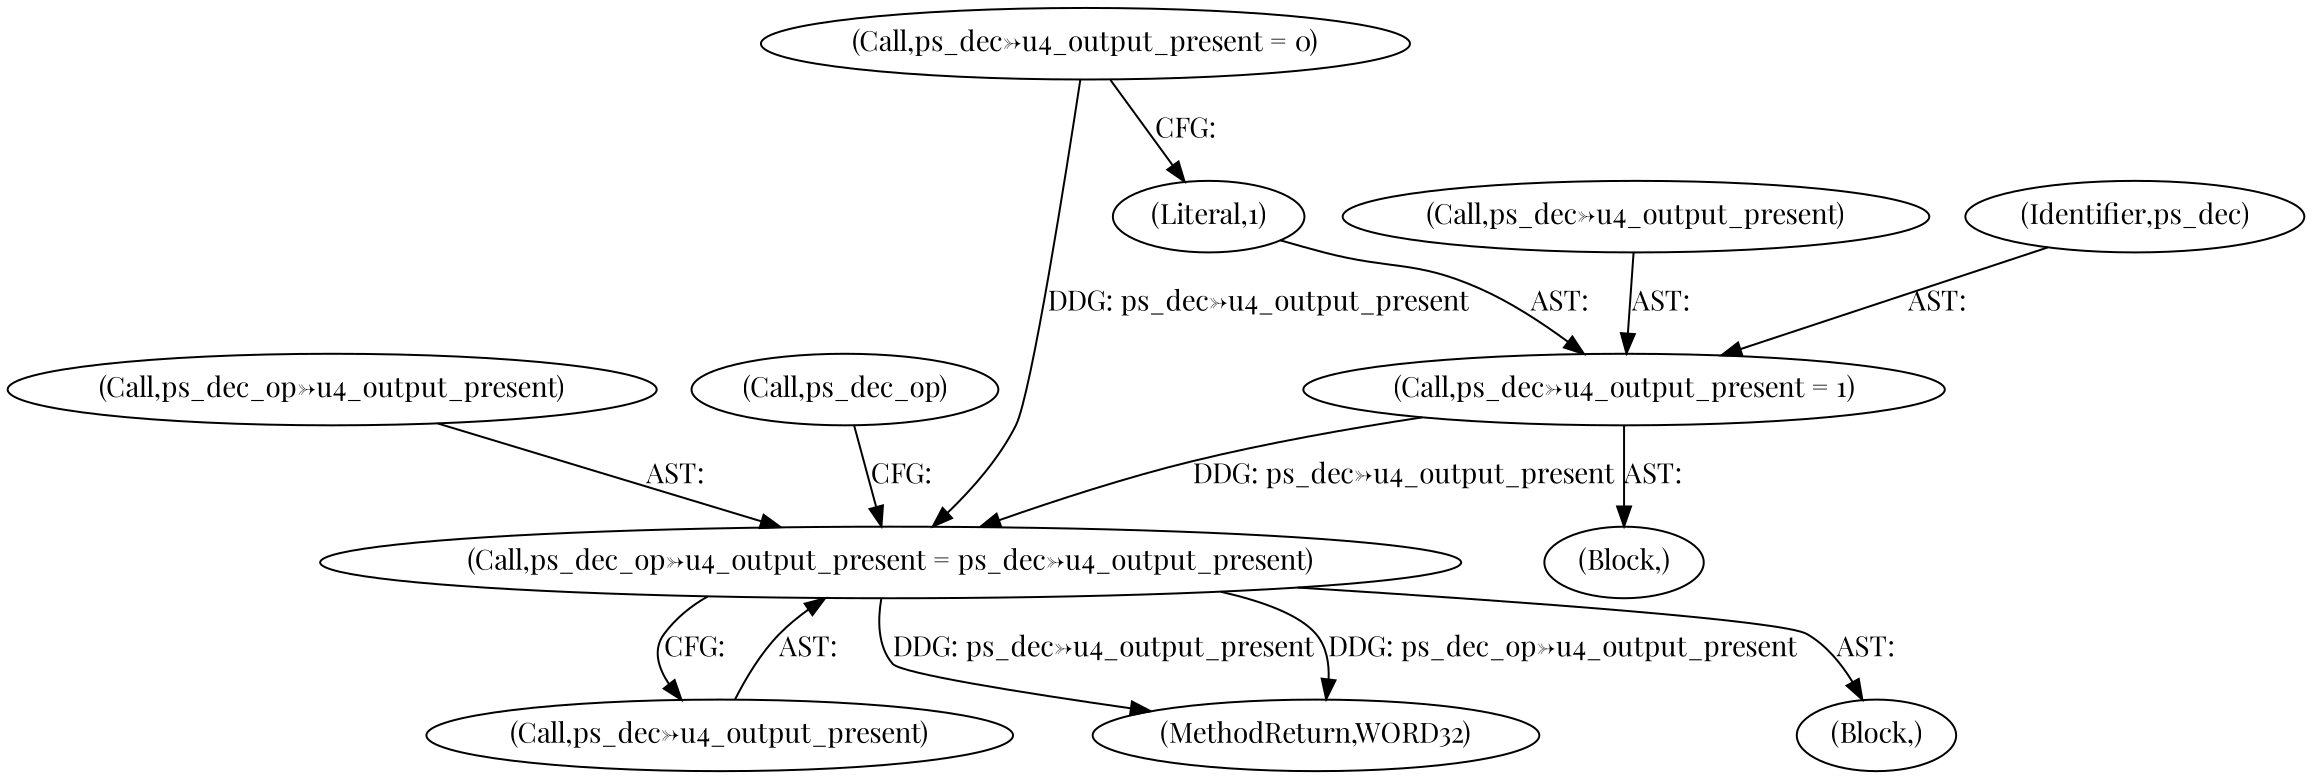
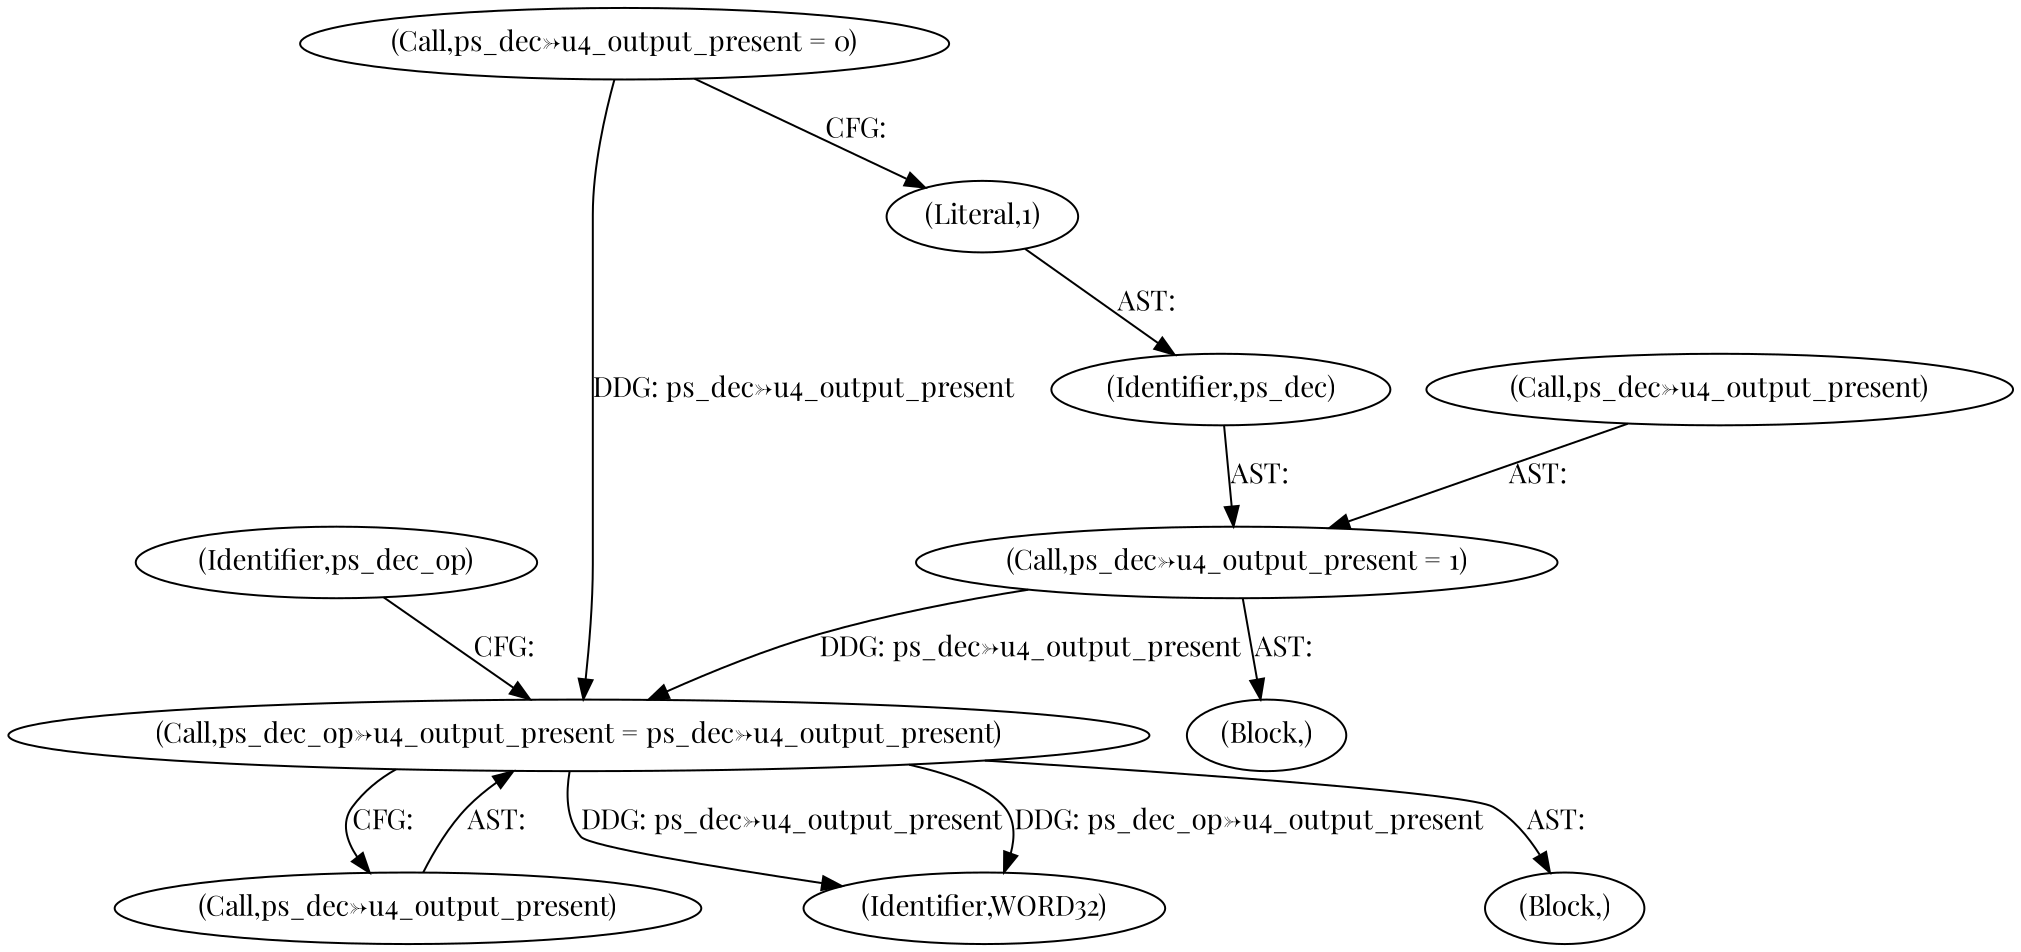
(1431, 272) -> (1091, 296)
(332, 390) -> none
(845, 390) -> (336, 562)
(1316, 735) -> (984, 908)
